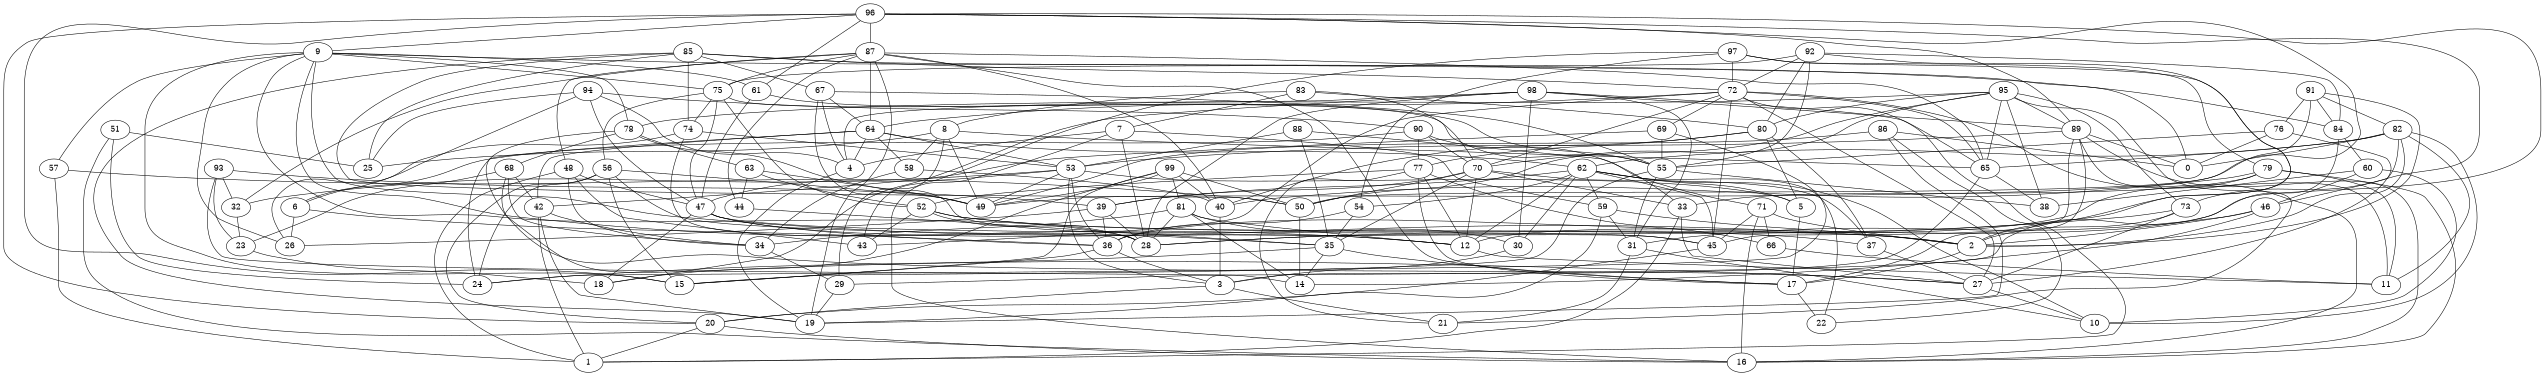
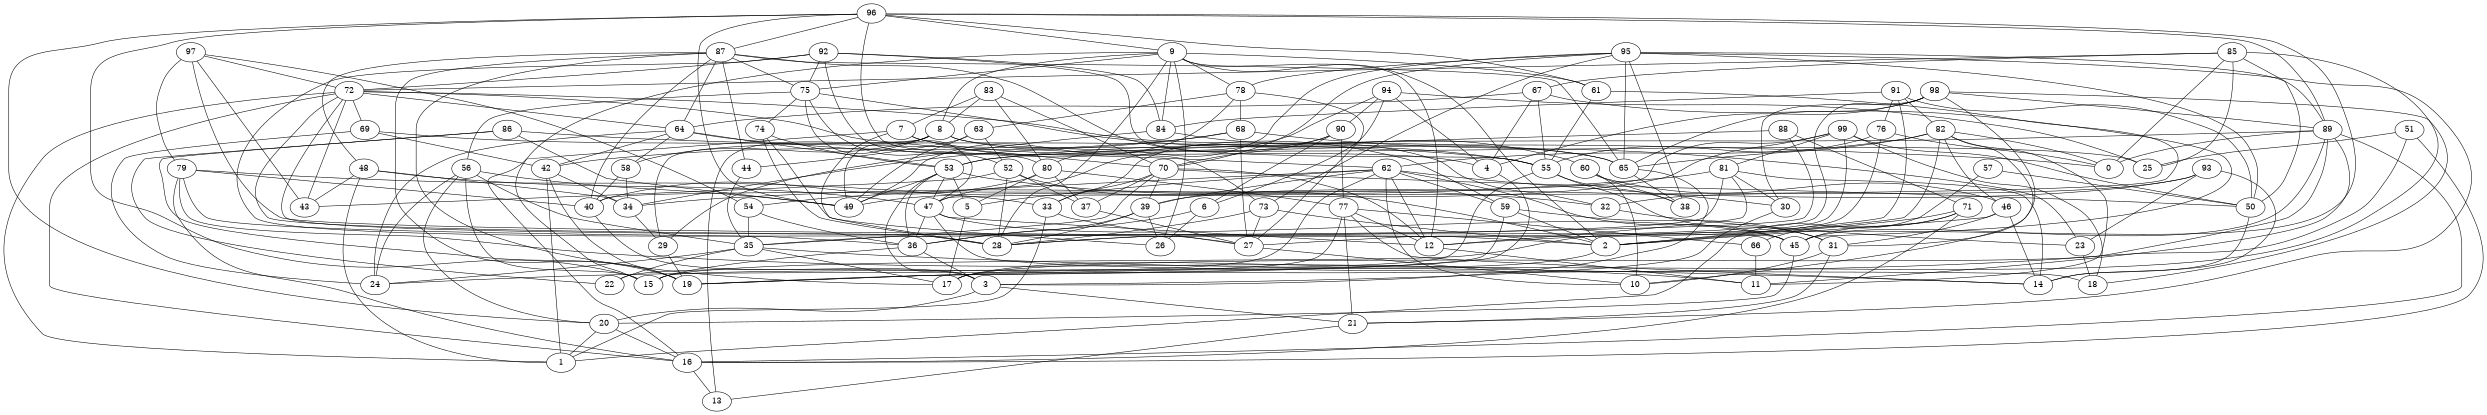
(165, 73) -> (1056, 61)
(688, 91) -> none
(859, 151) -> none
(1157, 182) -> (1681, 270)
(1809, 308) -> (663, 265)
none -> (717, 401)
